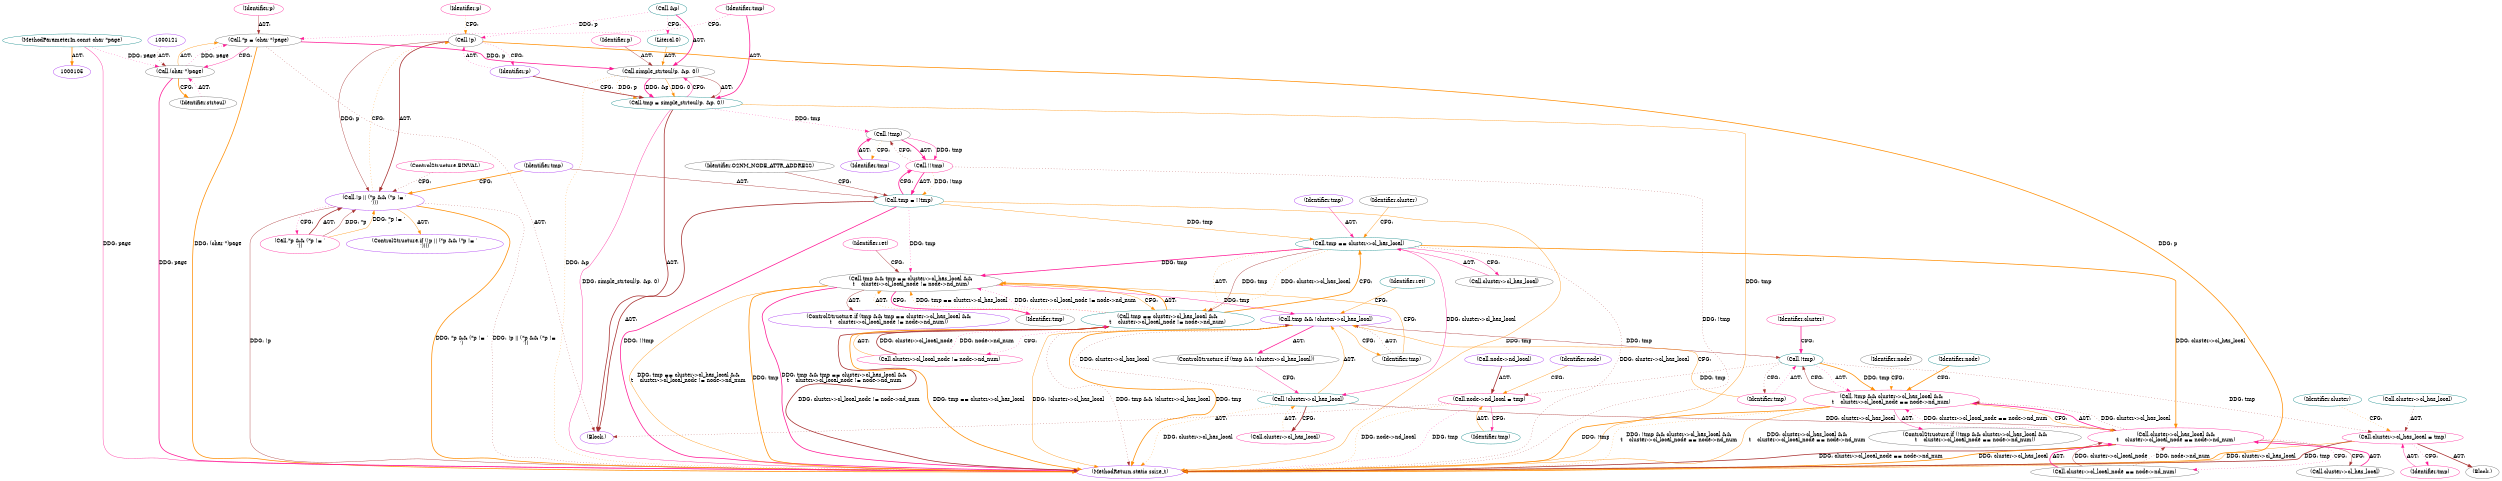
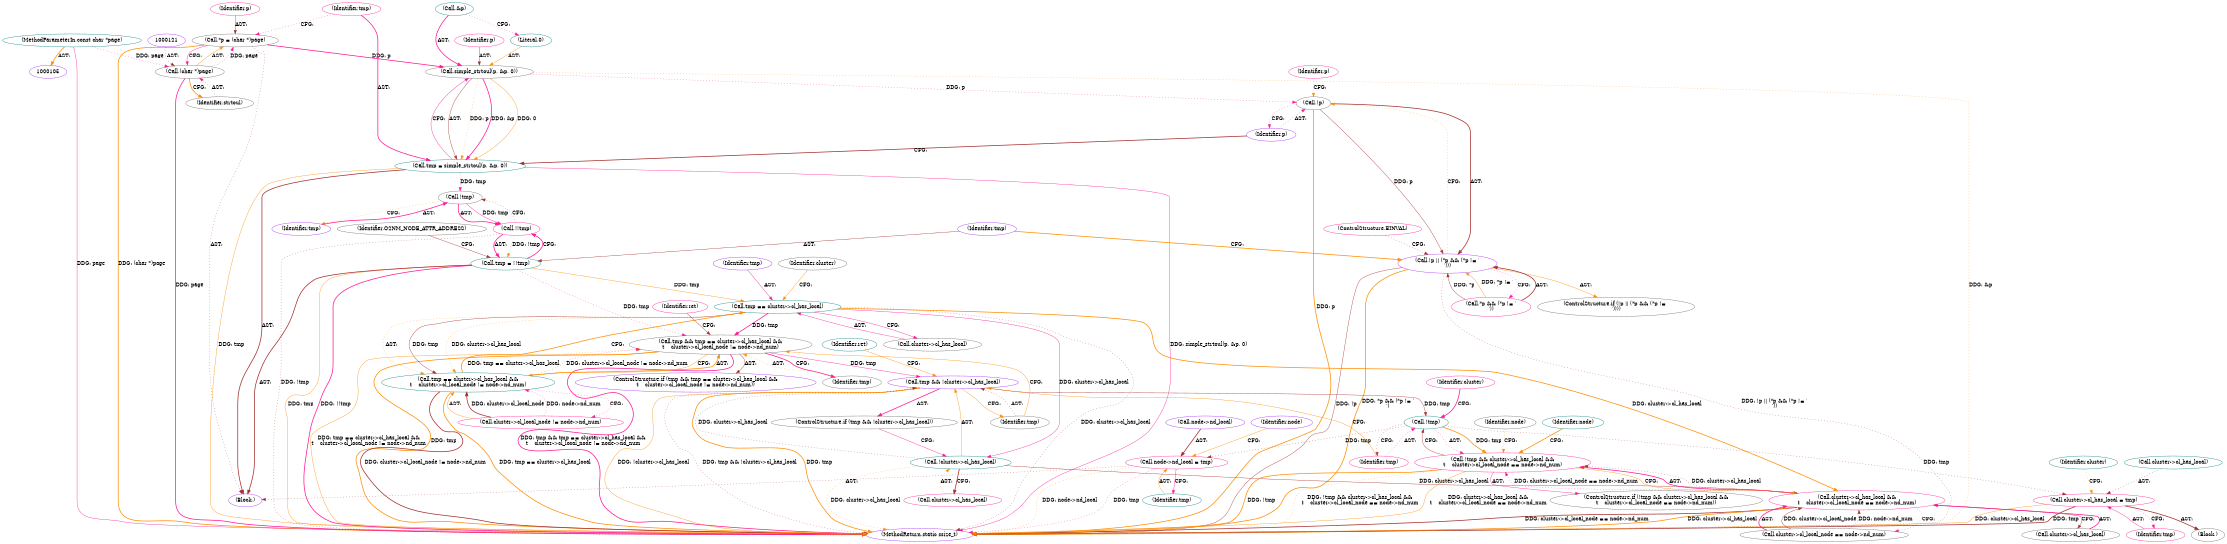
(568, 25) -> (911, 88)
(425, 244) -> (1616, 307)
